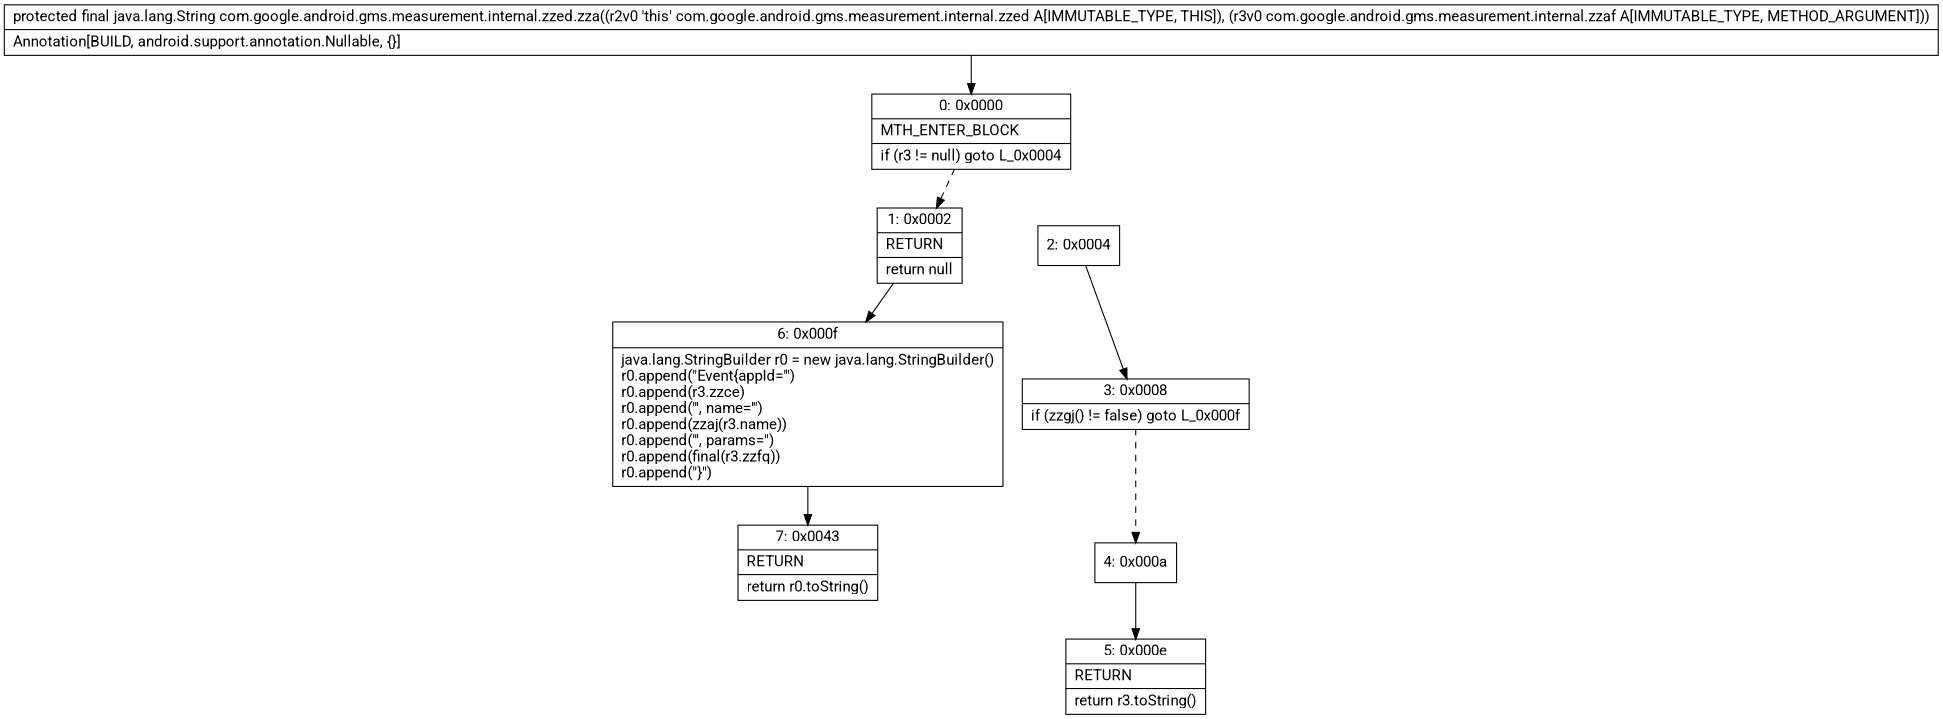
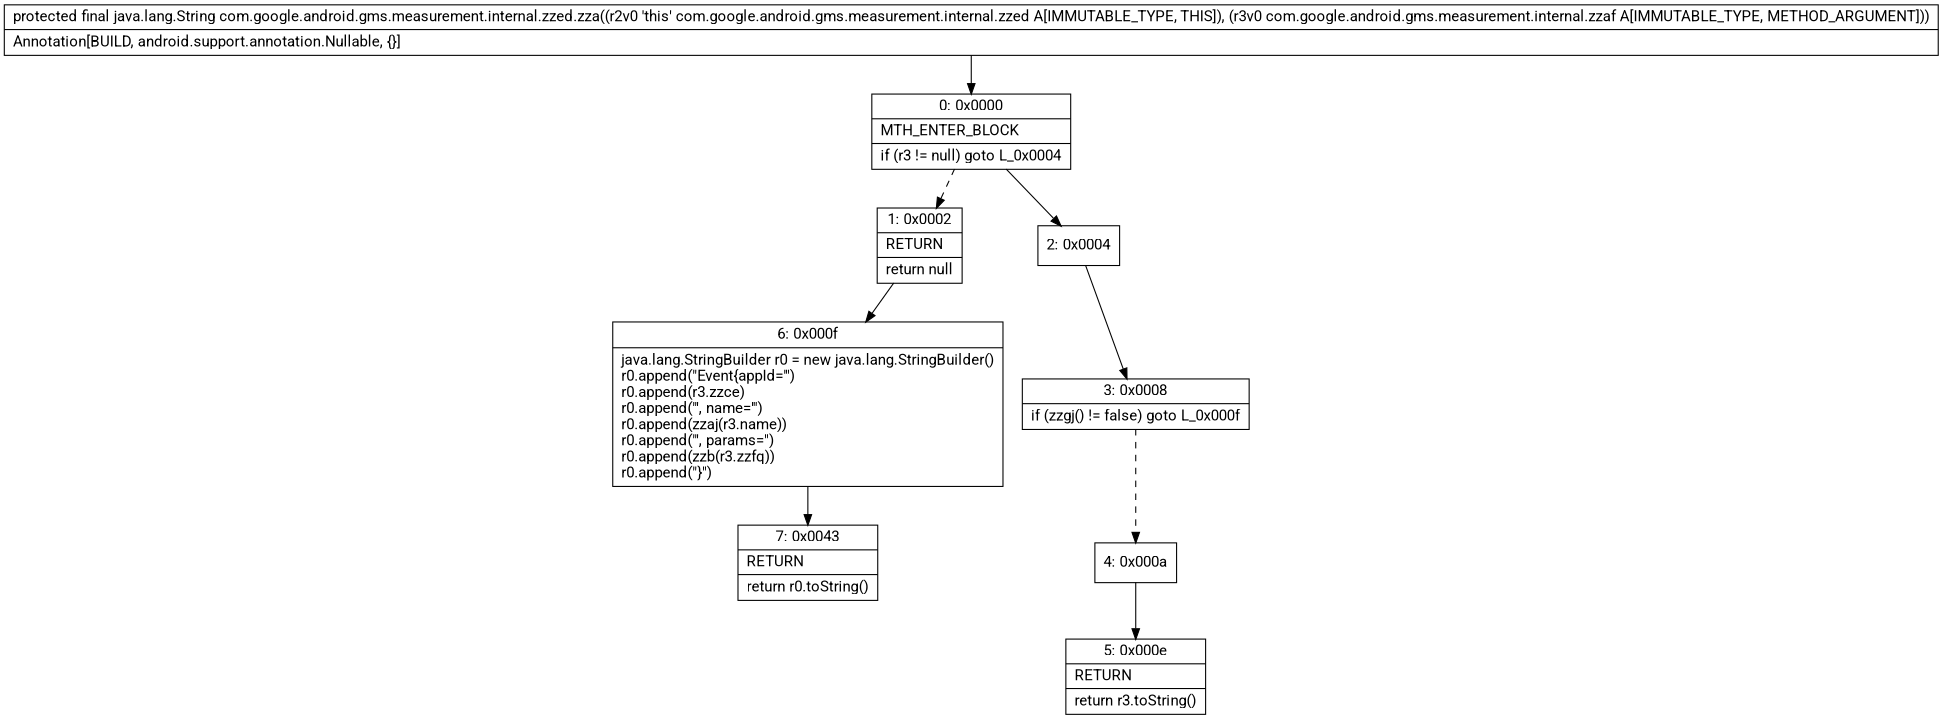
none -> (1030, 194)
(701, 457) -> (698, 457)
